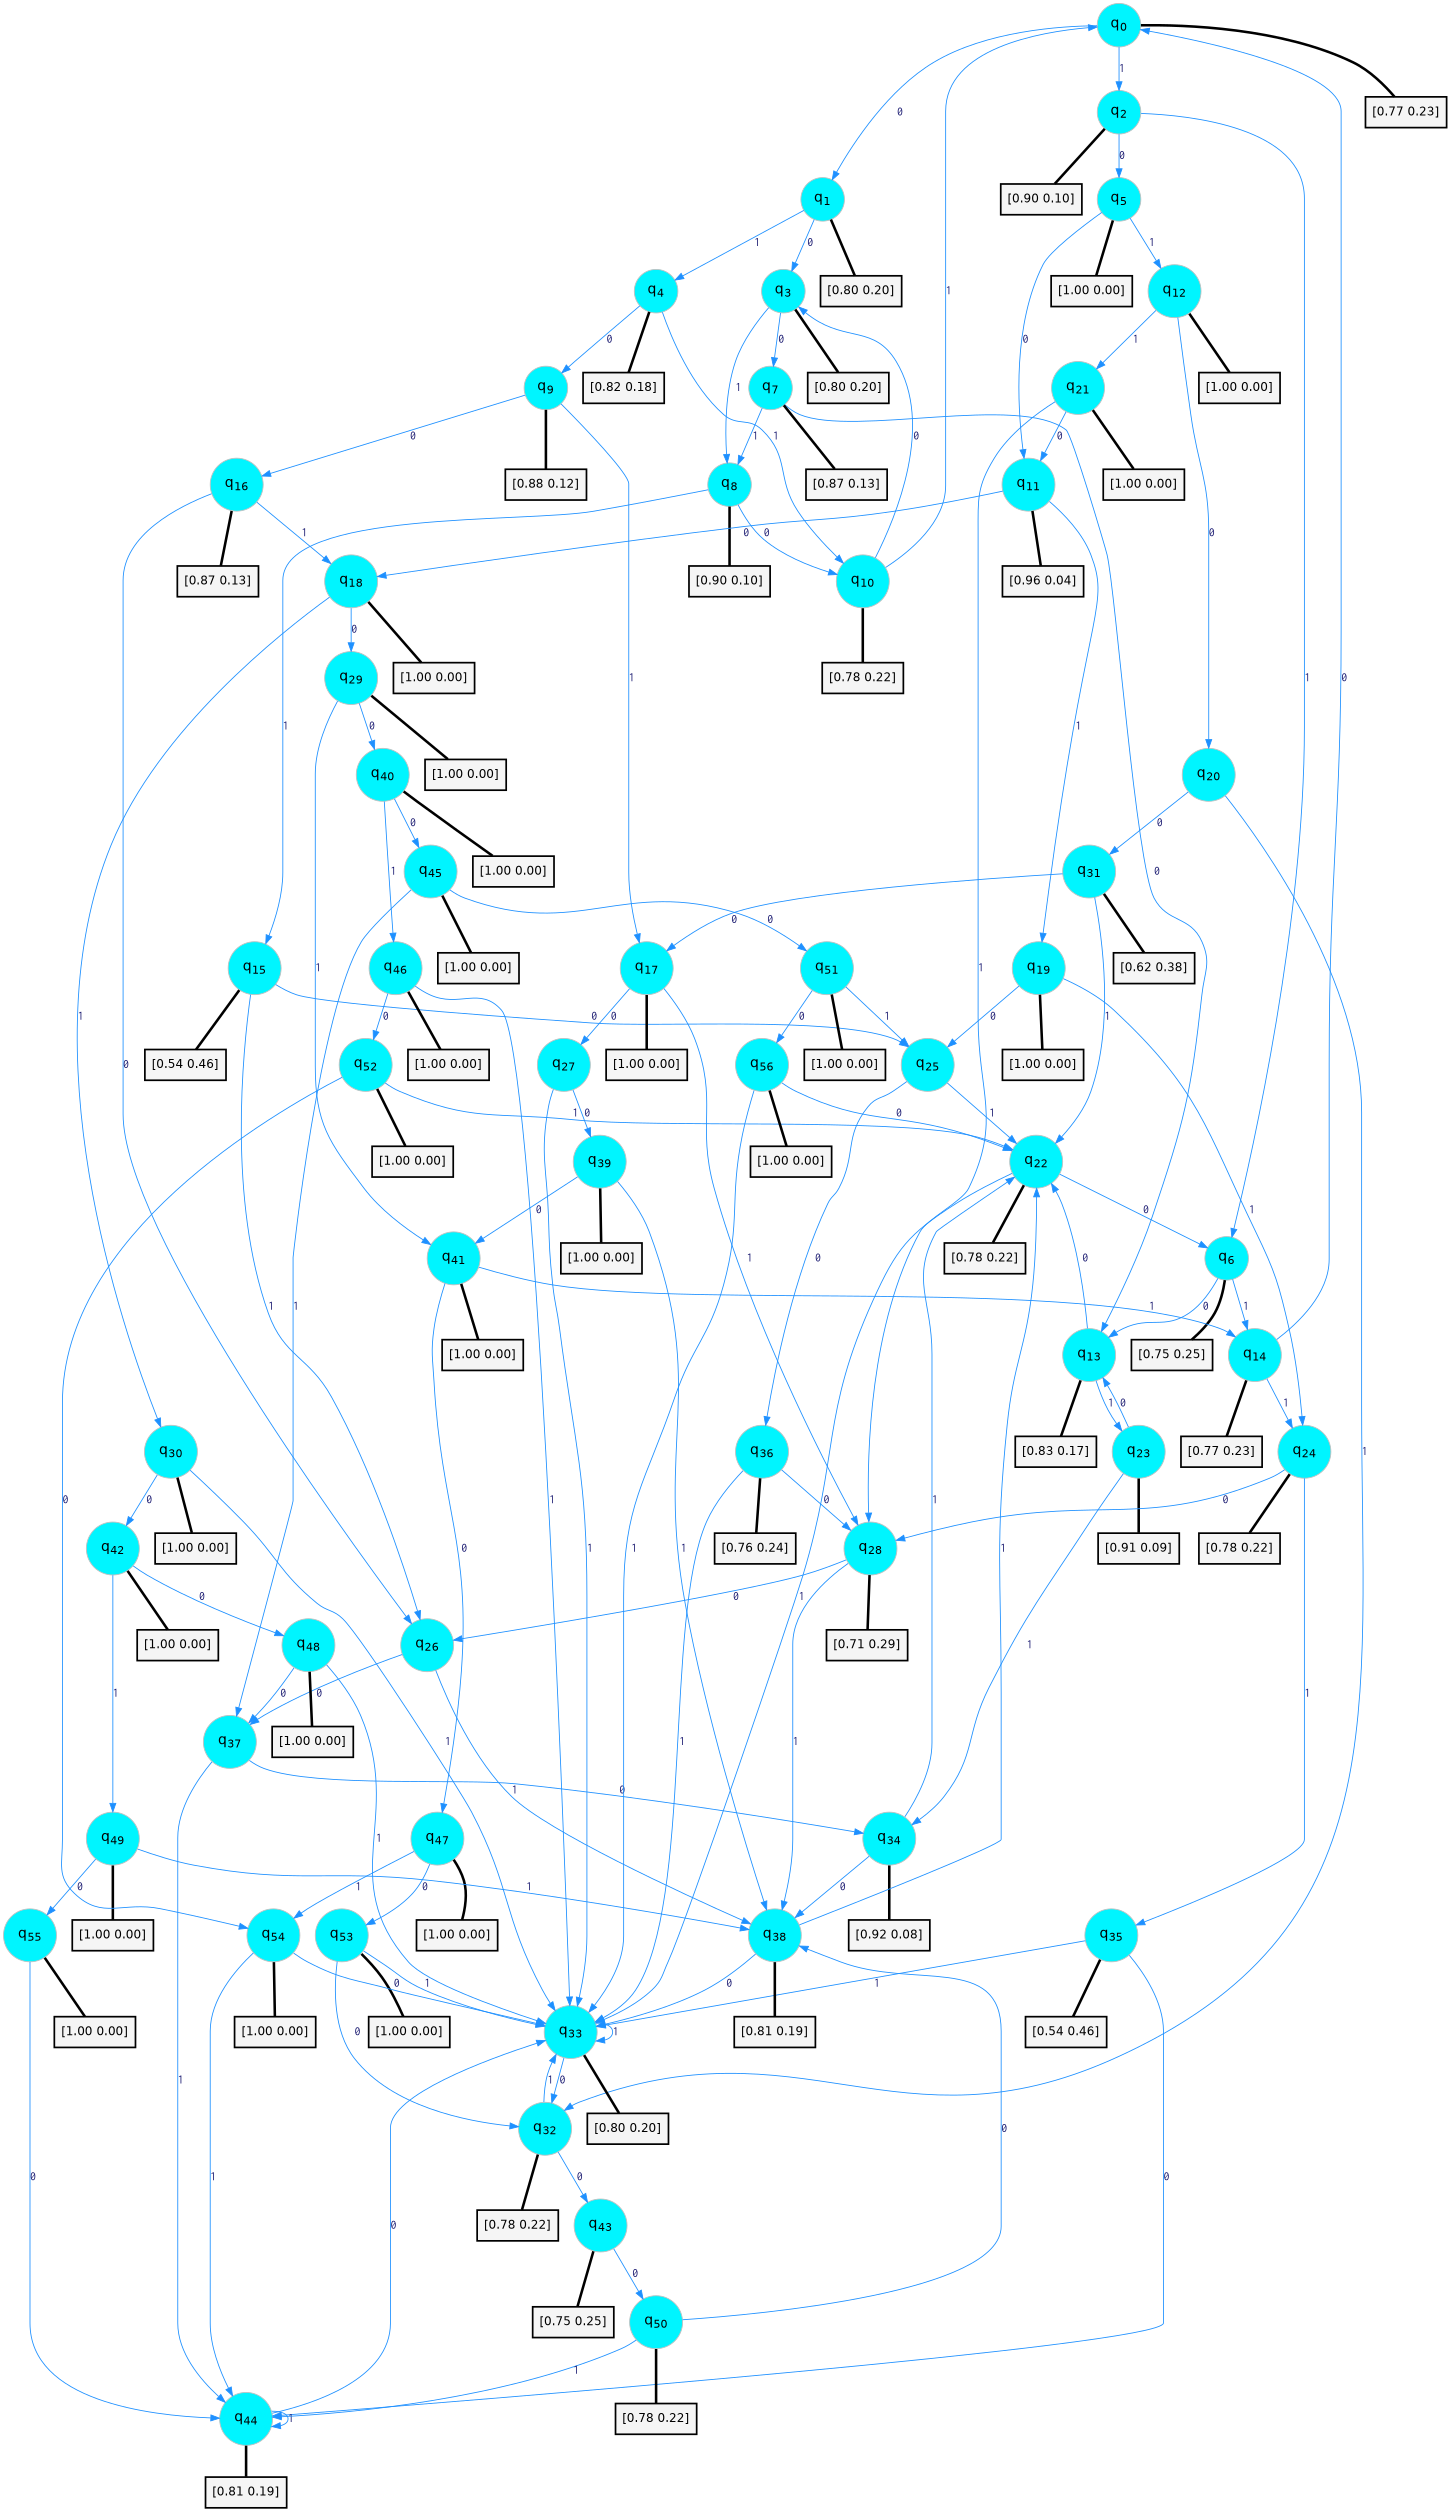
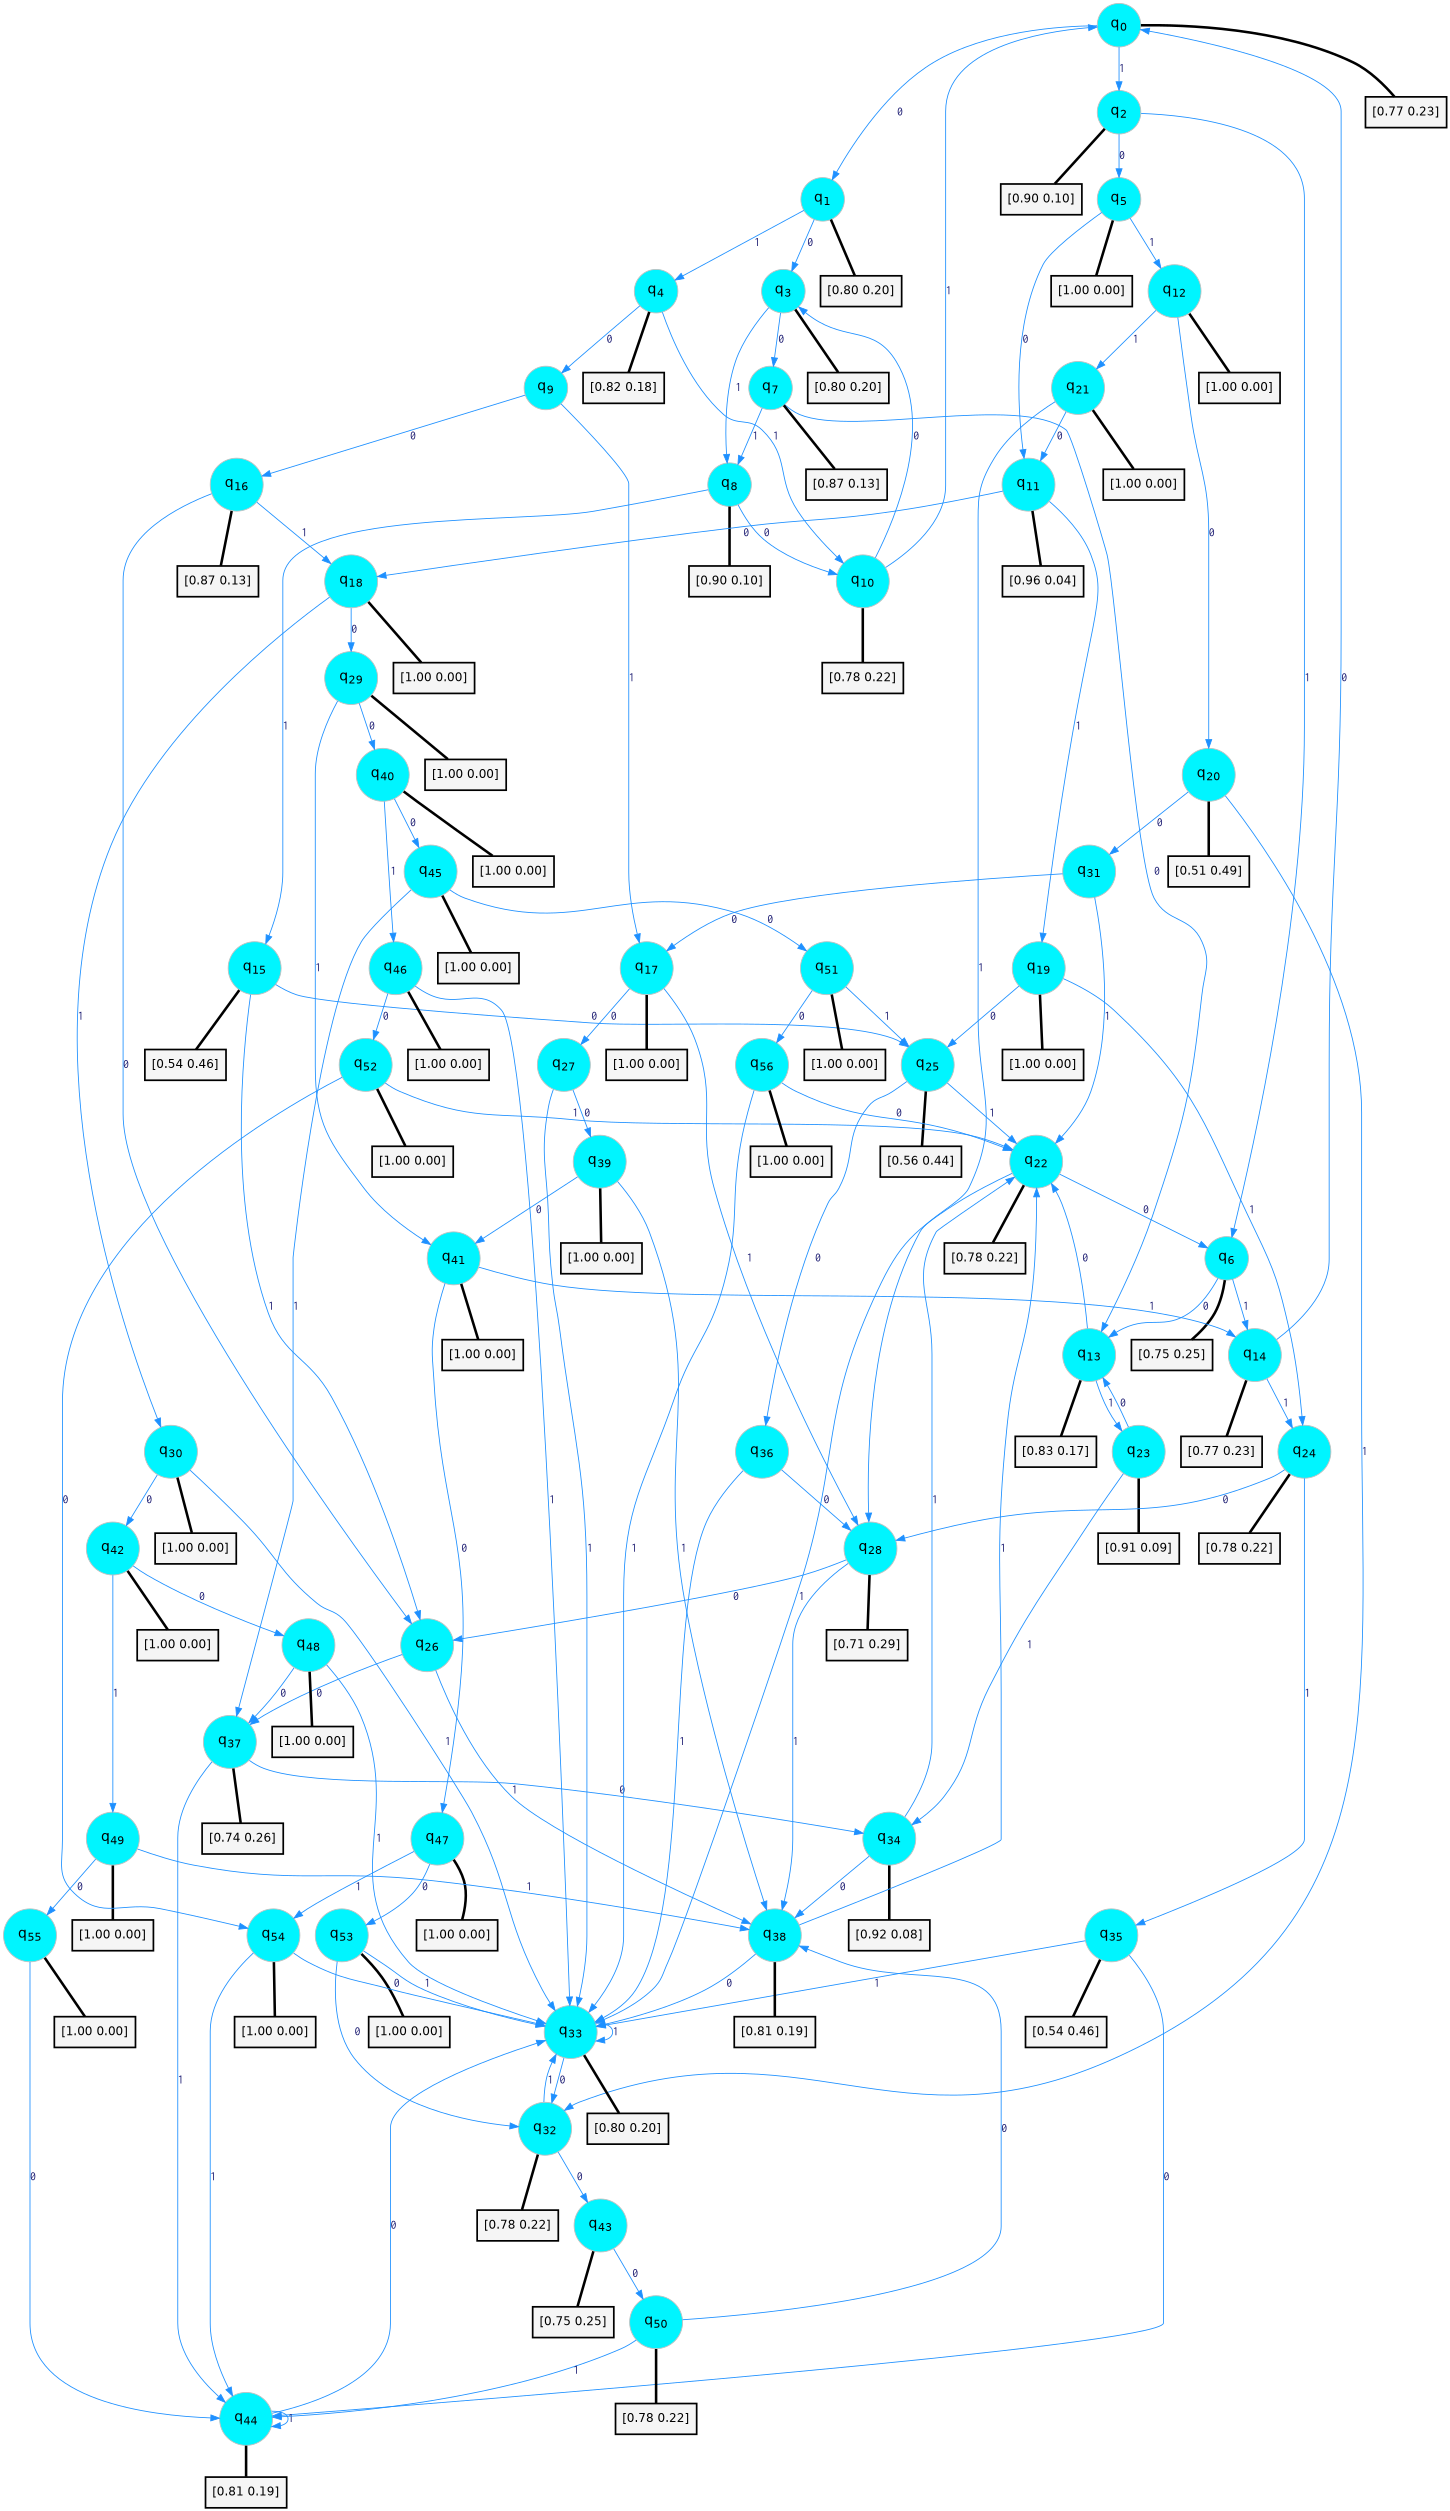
(546, 485) -> none
none -> (1209, 872)
(1154, 968) -> none
none -> (921, 1162)
(755, 1549) -> none
none -> (243, 1839)
